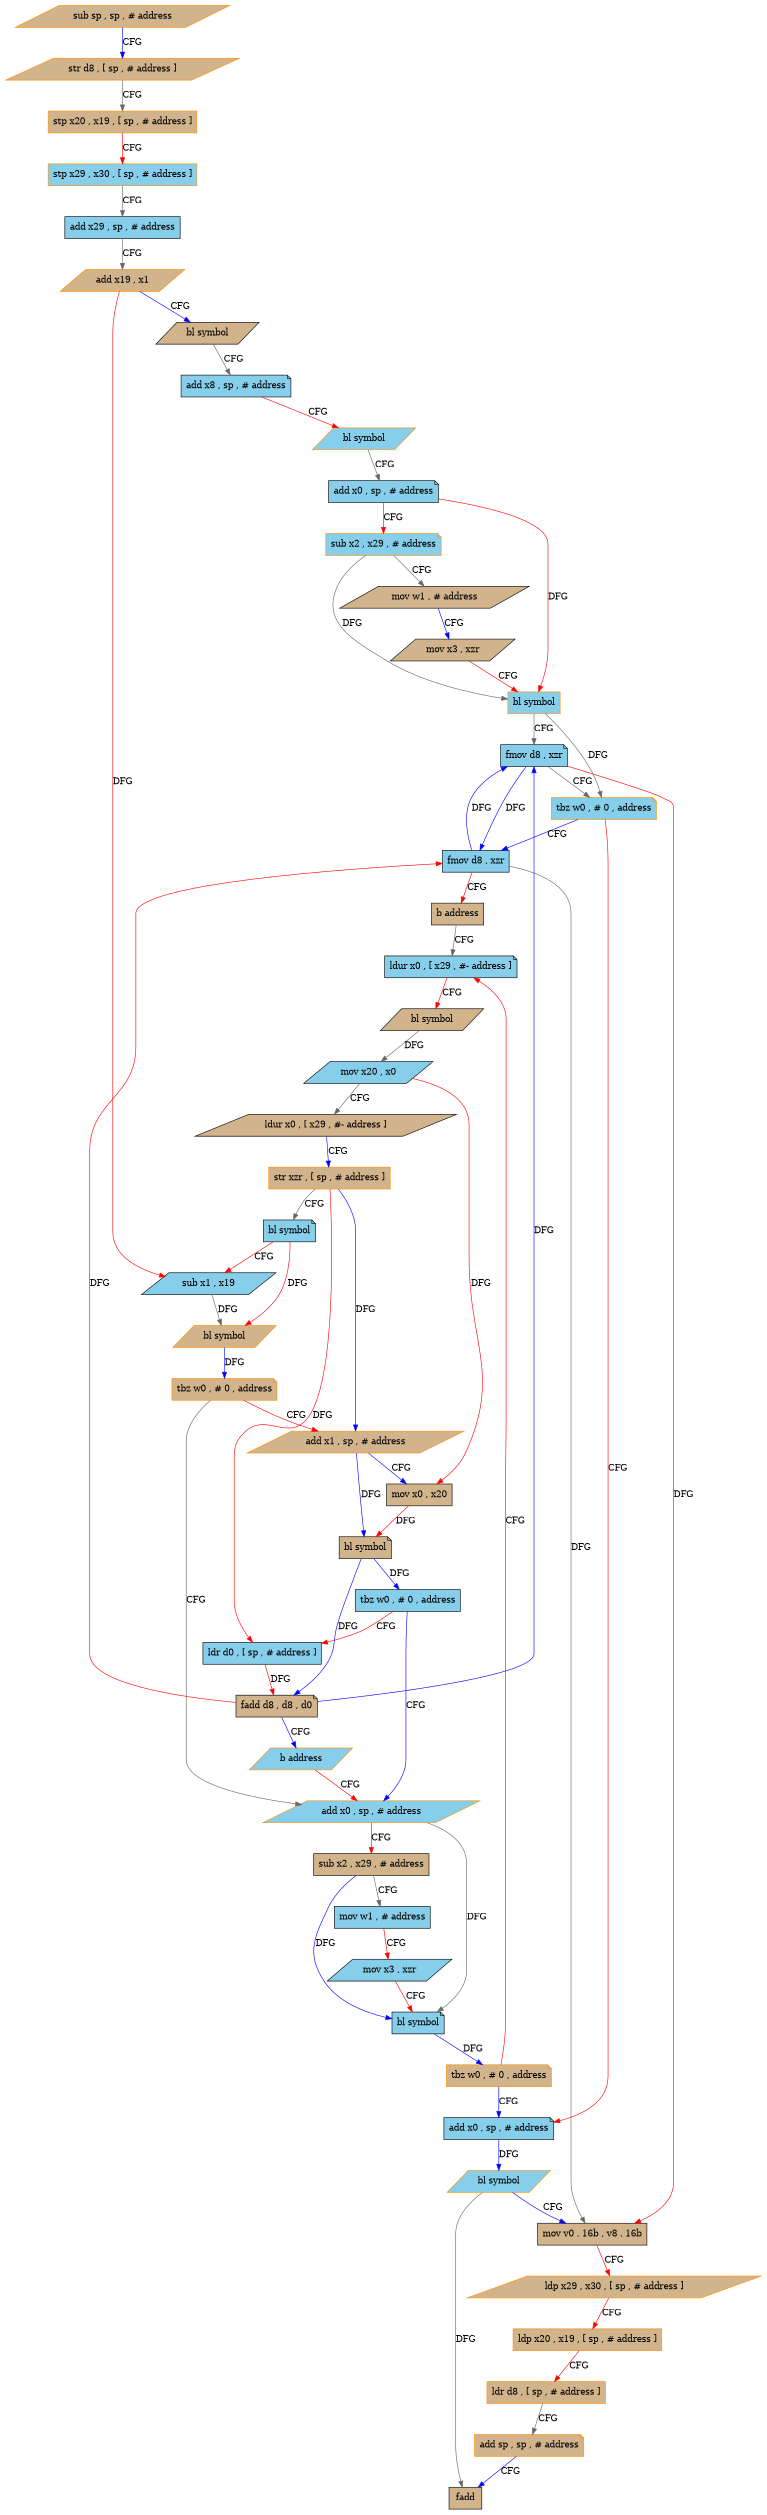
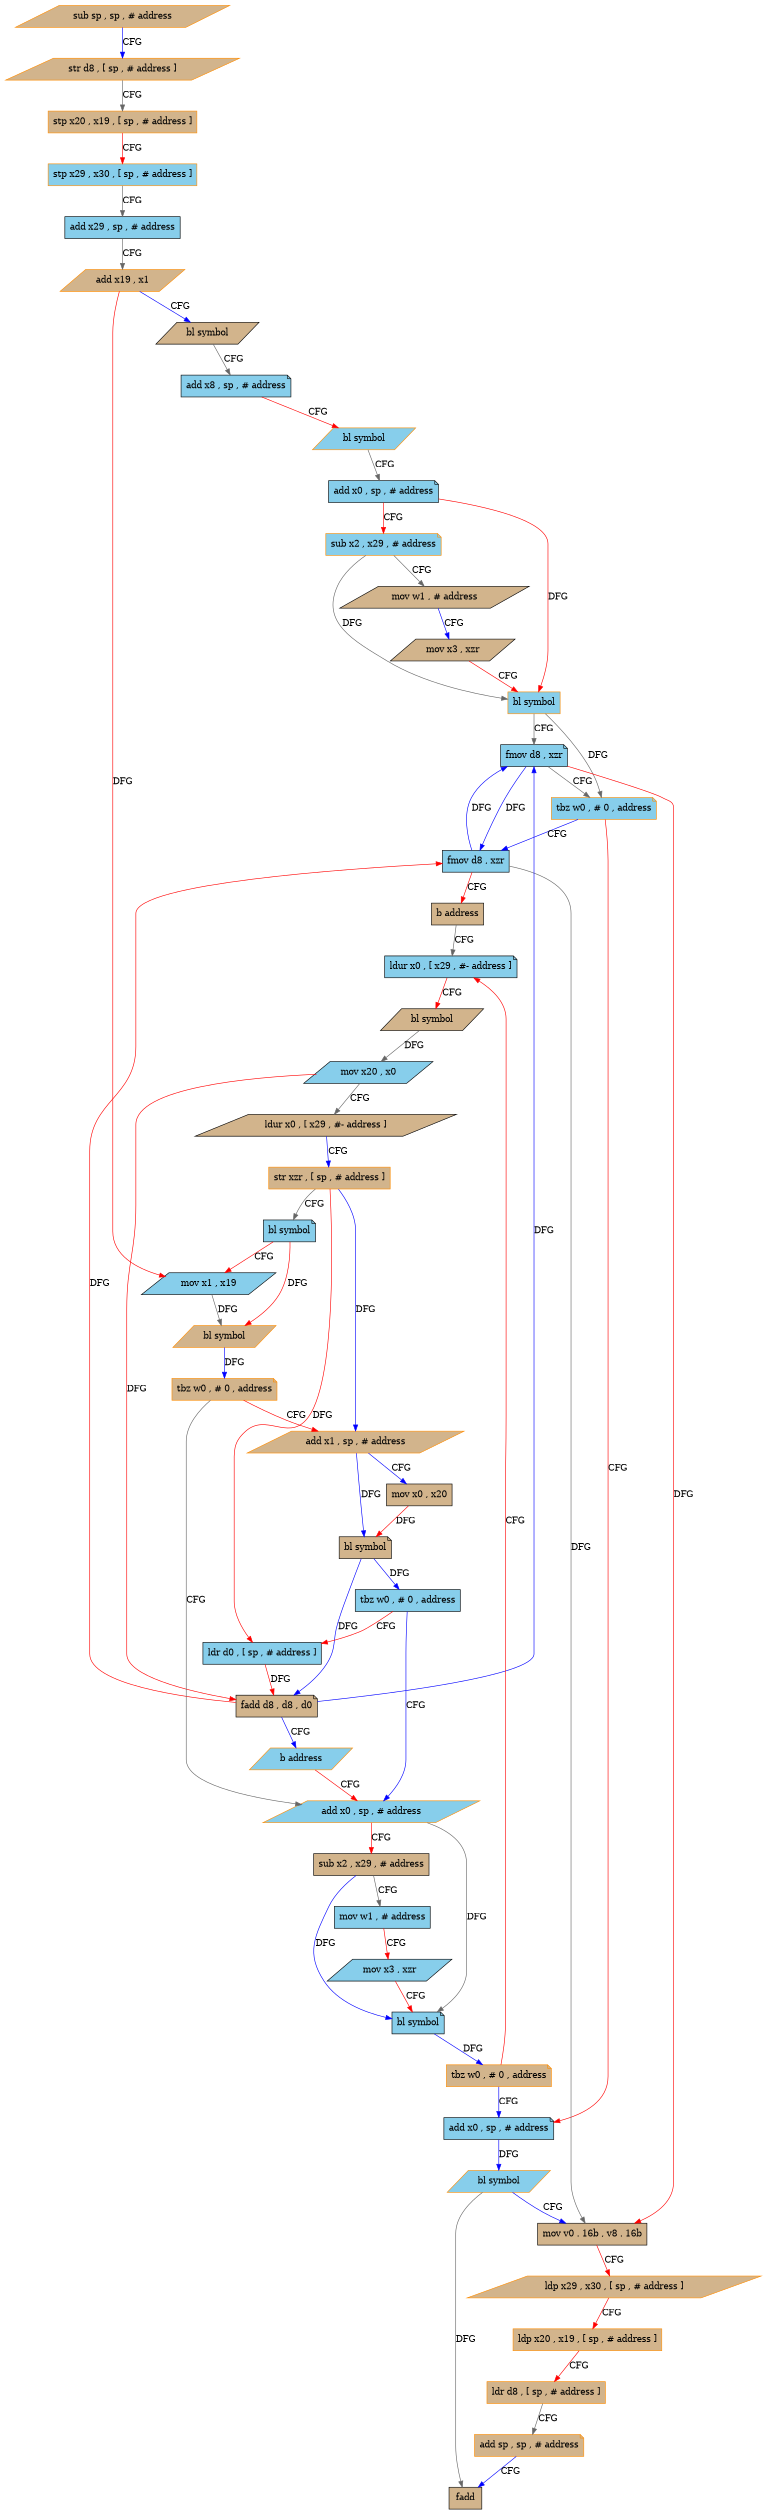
(470, 1269) -> (127, 1350)
(209, 1284) -> (209, 1284)
